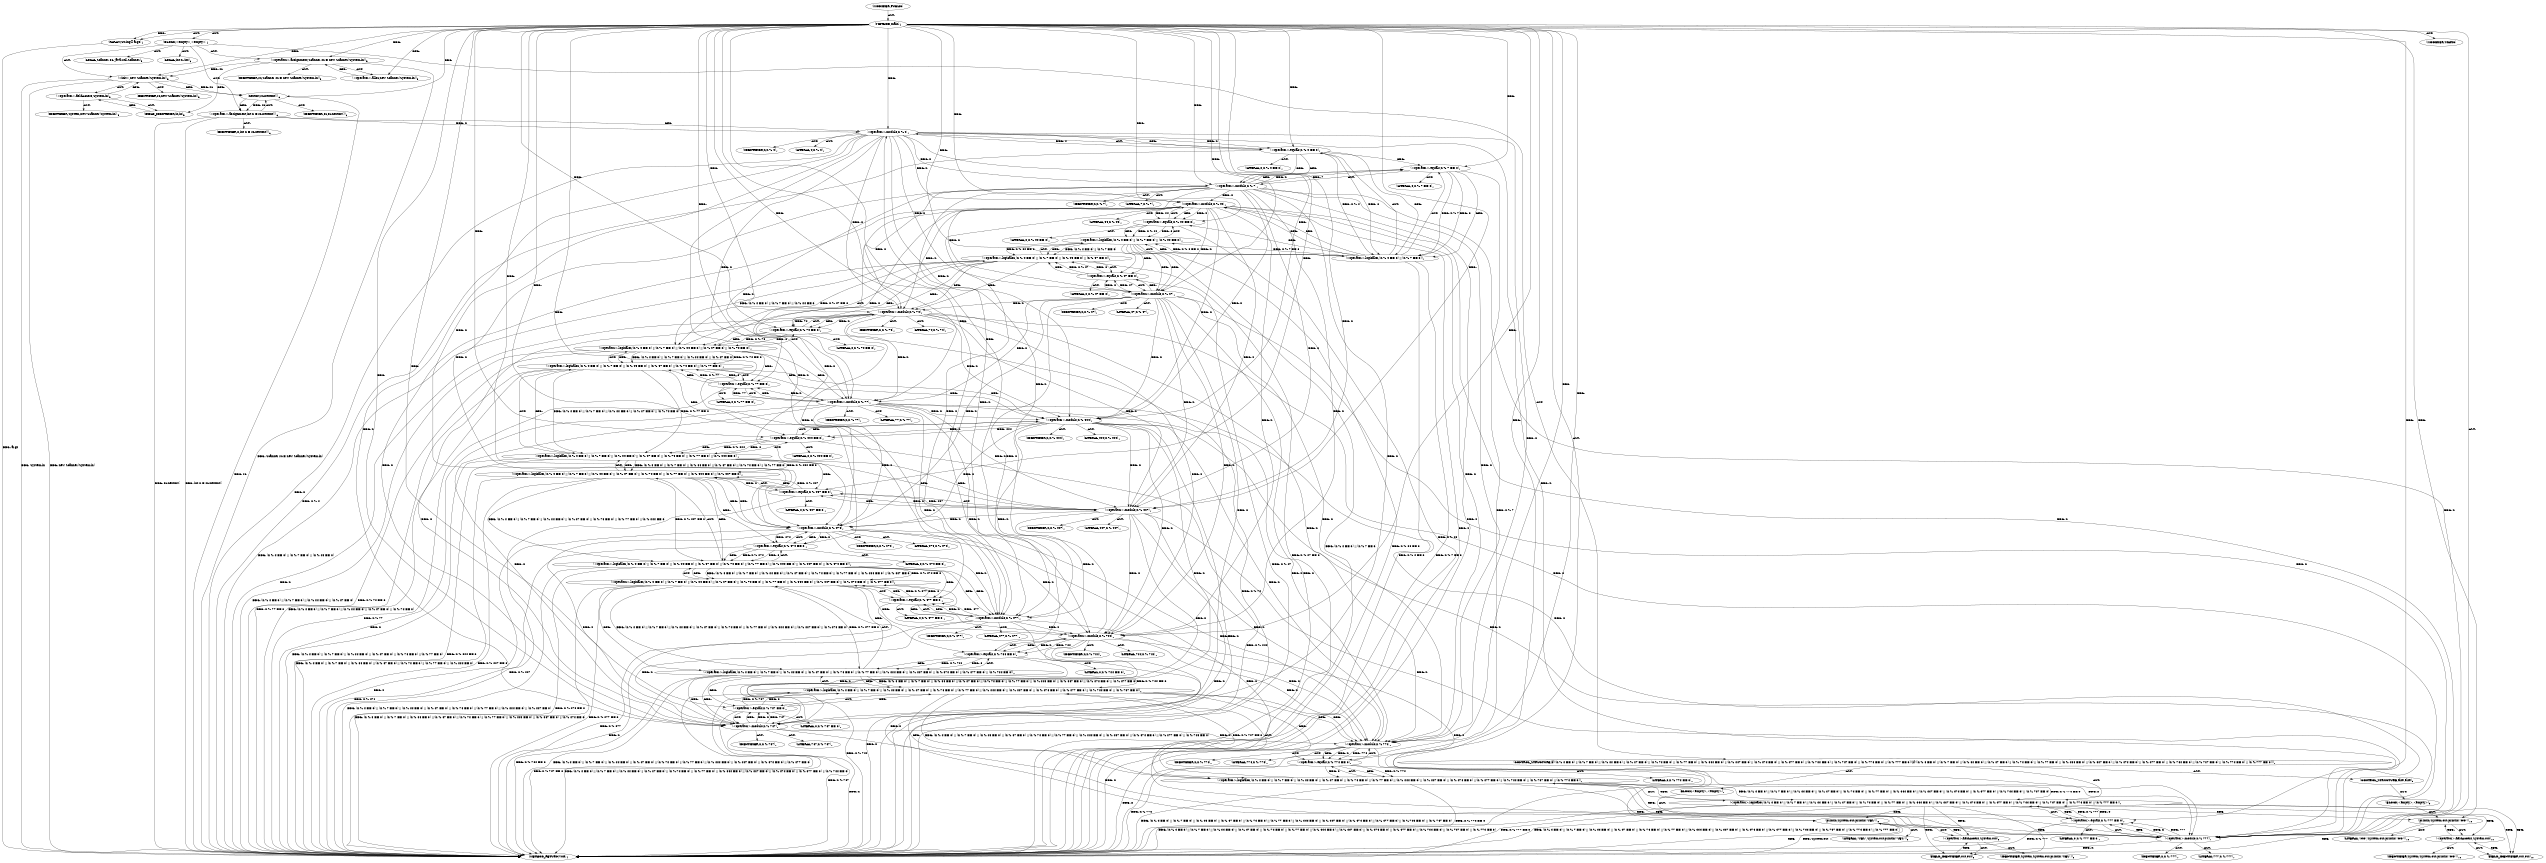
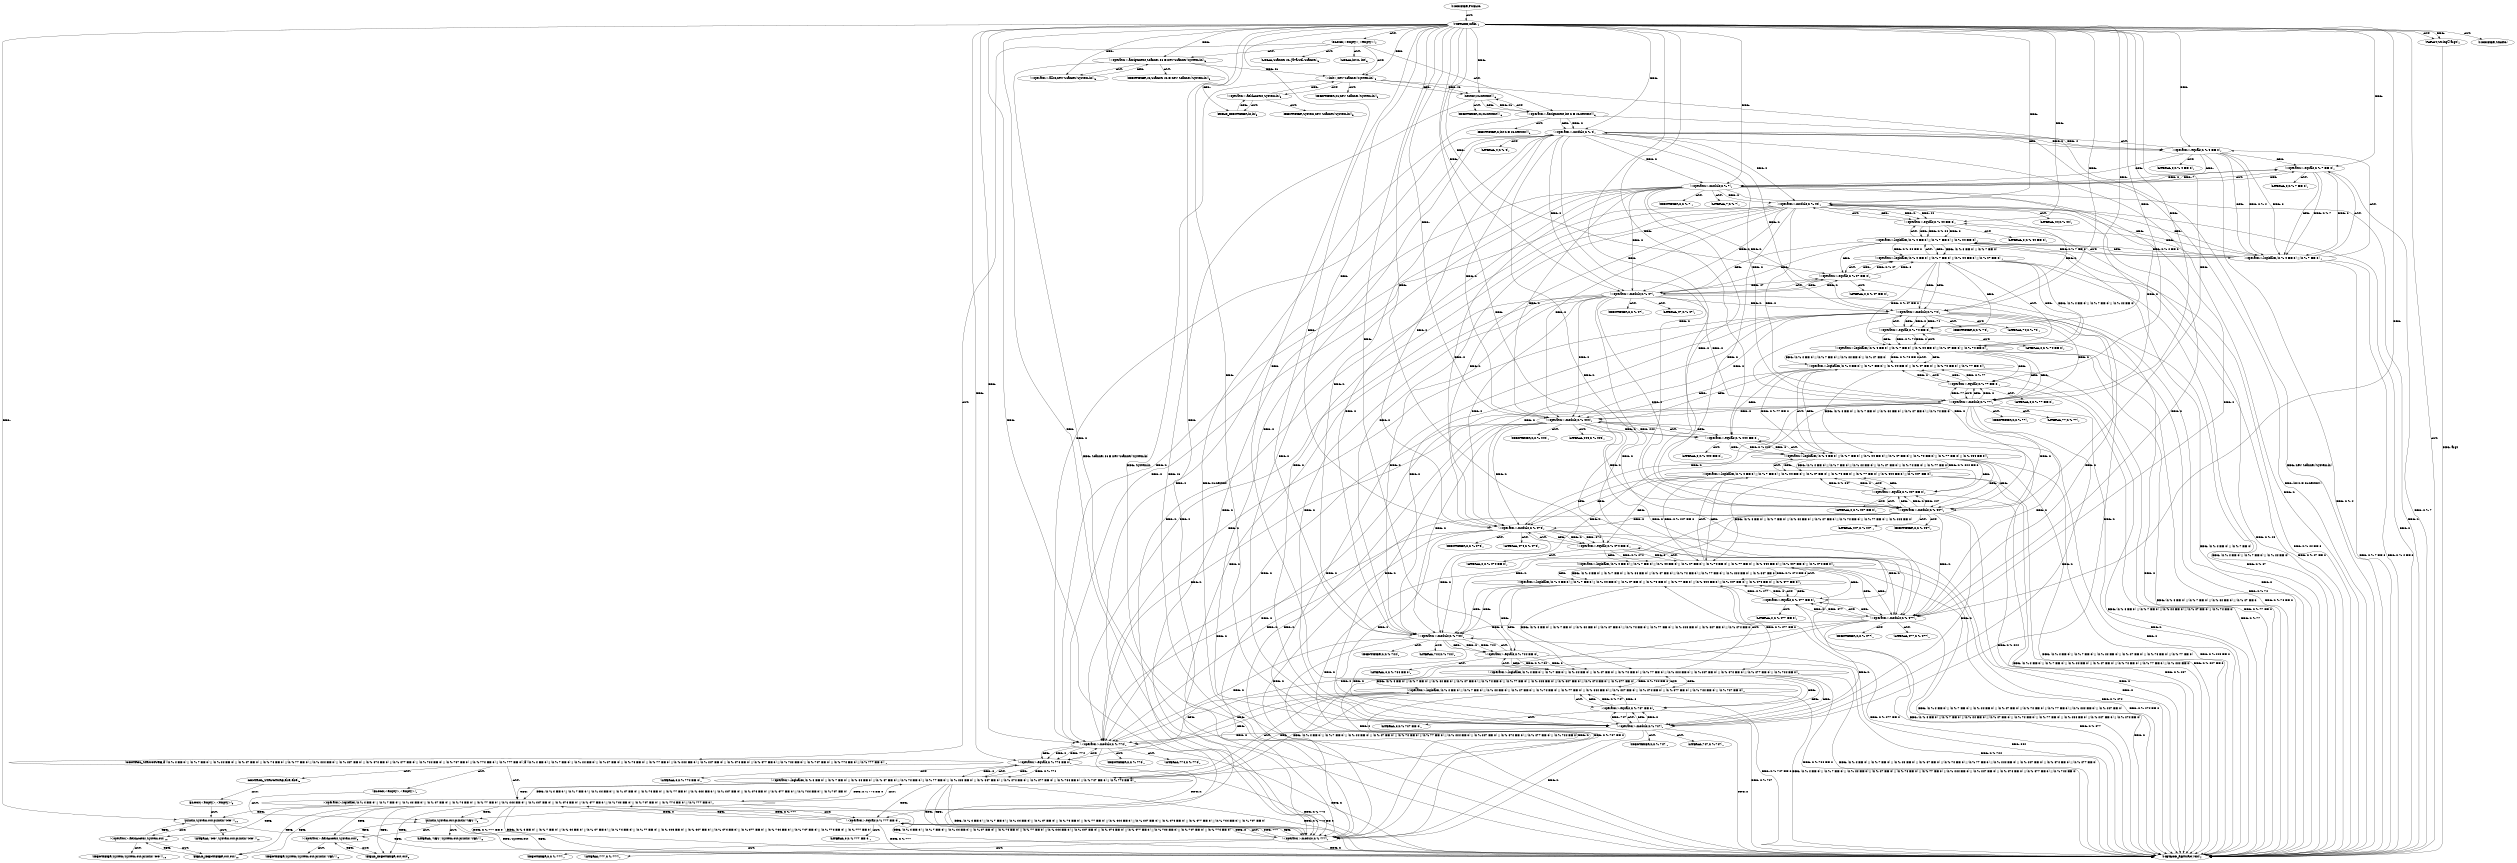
(761, 150) -> none
(2473, 430) -> (1071, 430)
none -> (2104, 440)
(872, 745) -> (2019, 745)
